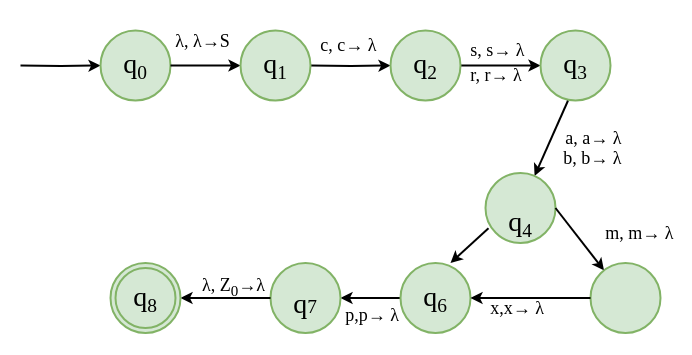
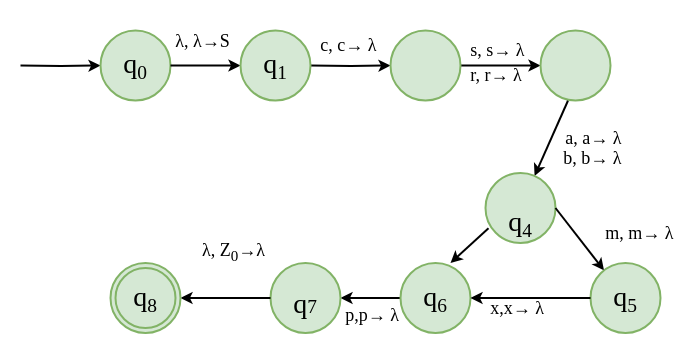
(426, 66) -> none
(576, 66) -> none
(231, 283) -> (231, 248)
none -> (626, 298)
